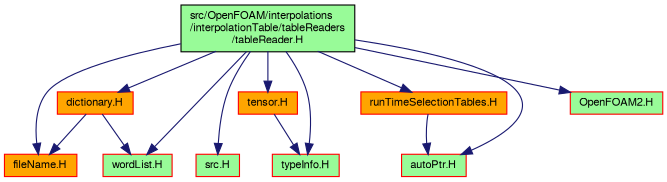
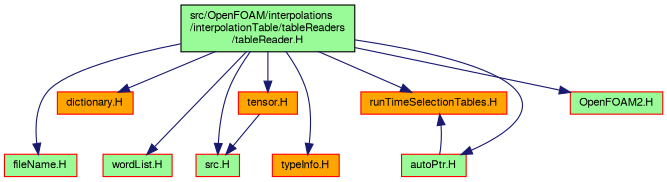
(426, 129) -> (441, 140)
(72, 130) -> none
(113, 130) -> none
(284, 130) -> (246, 130)
(41, 165) -> (41, 165)
(306, 165) -> (306, 165)
